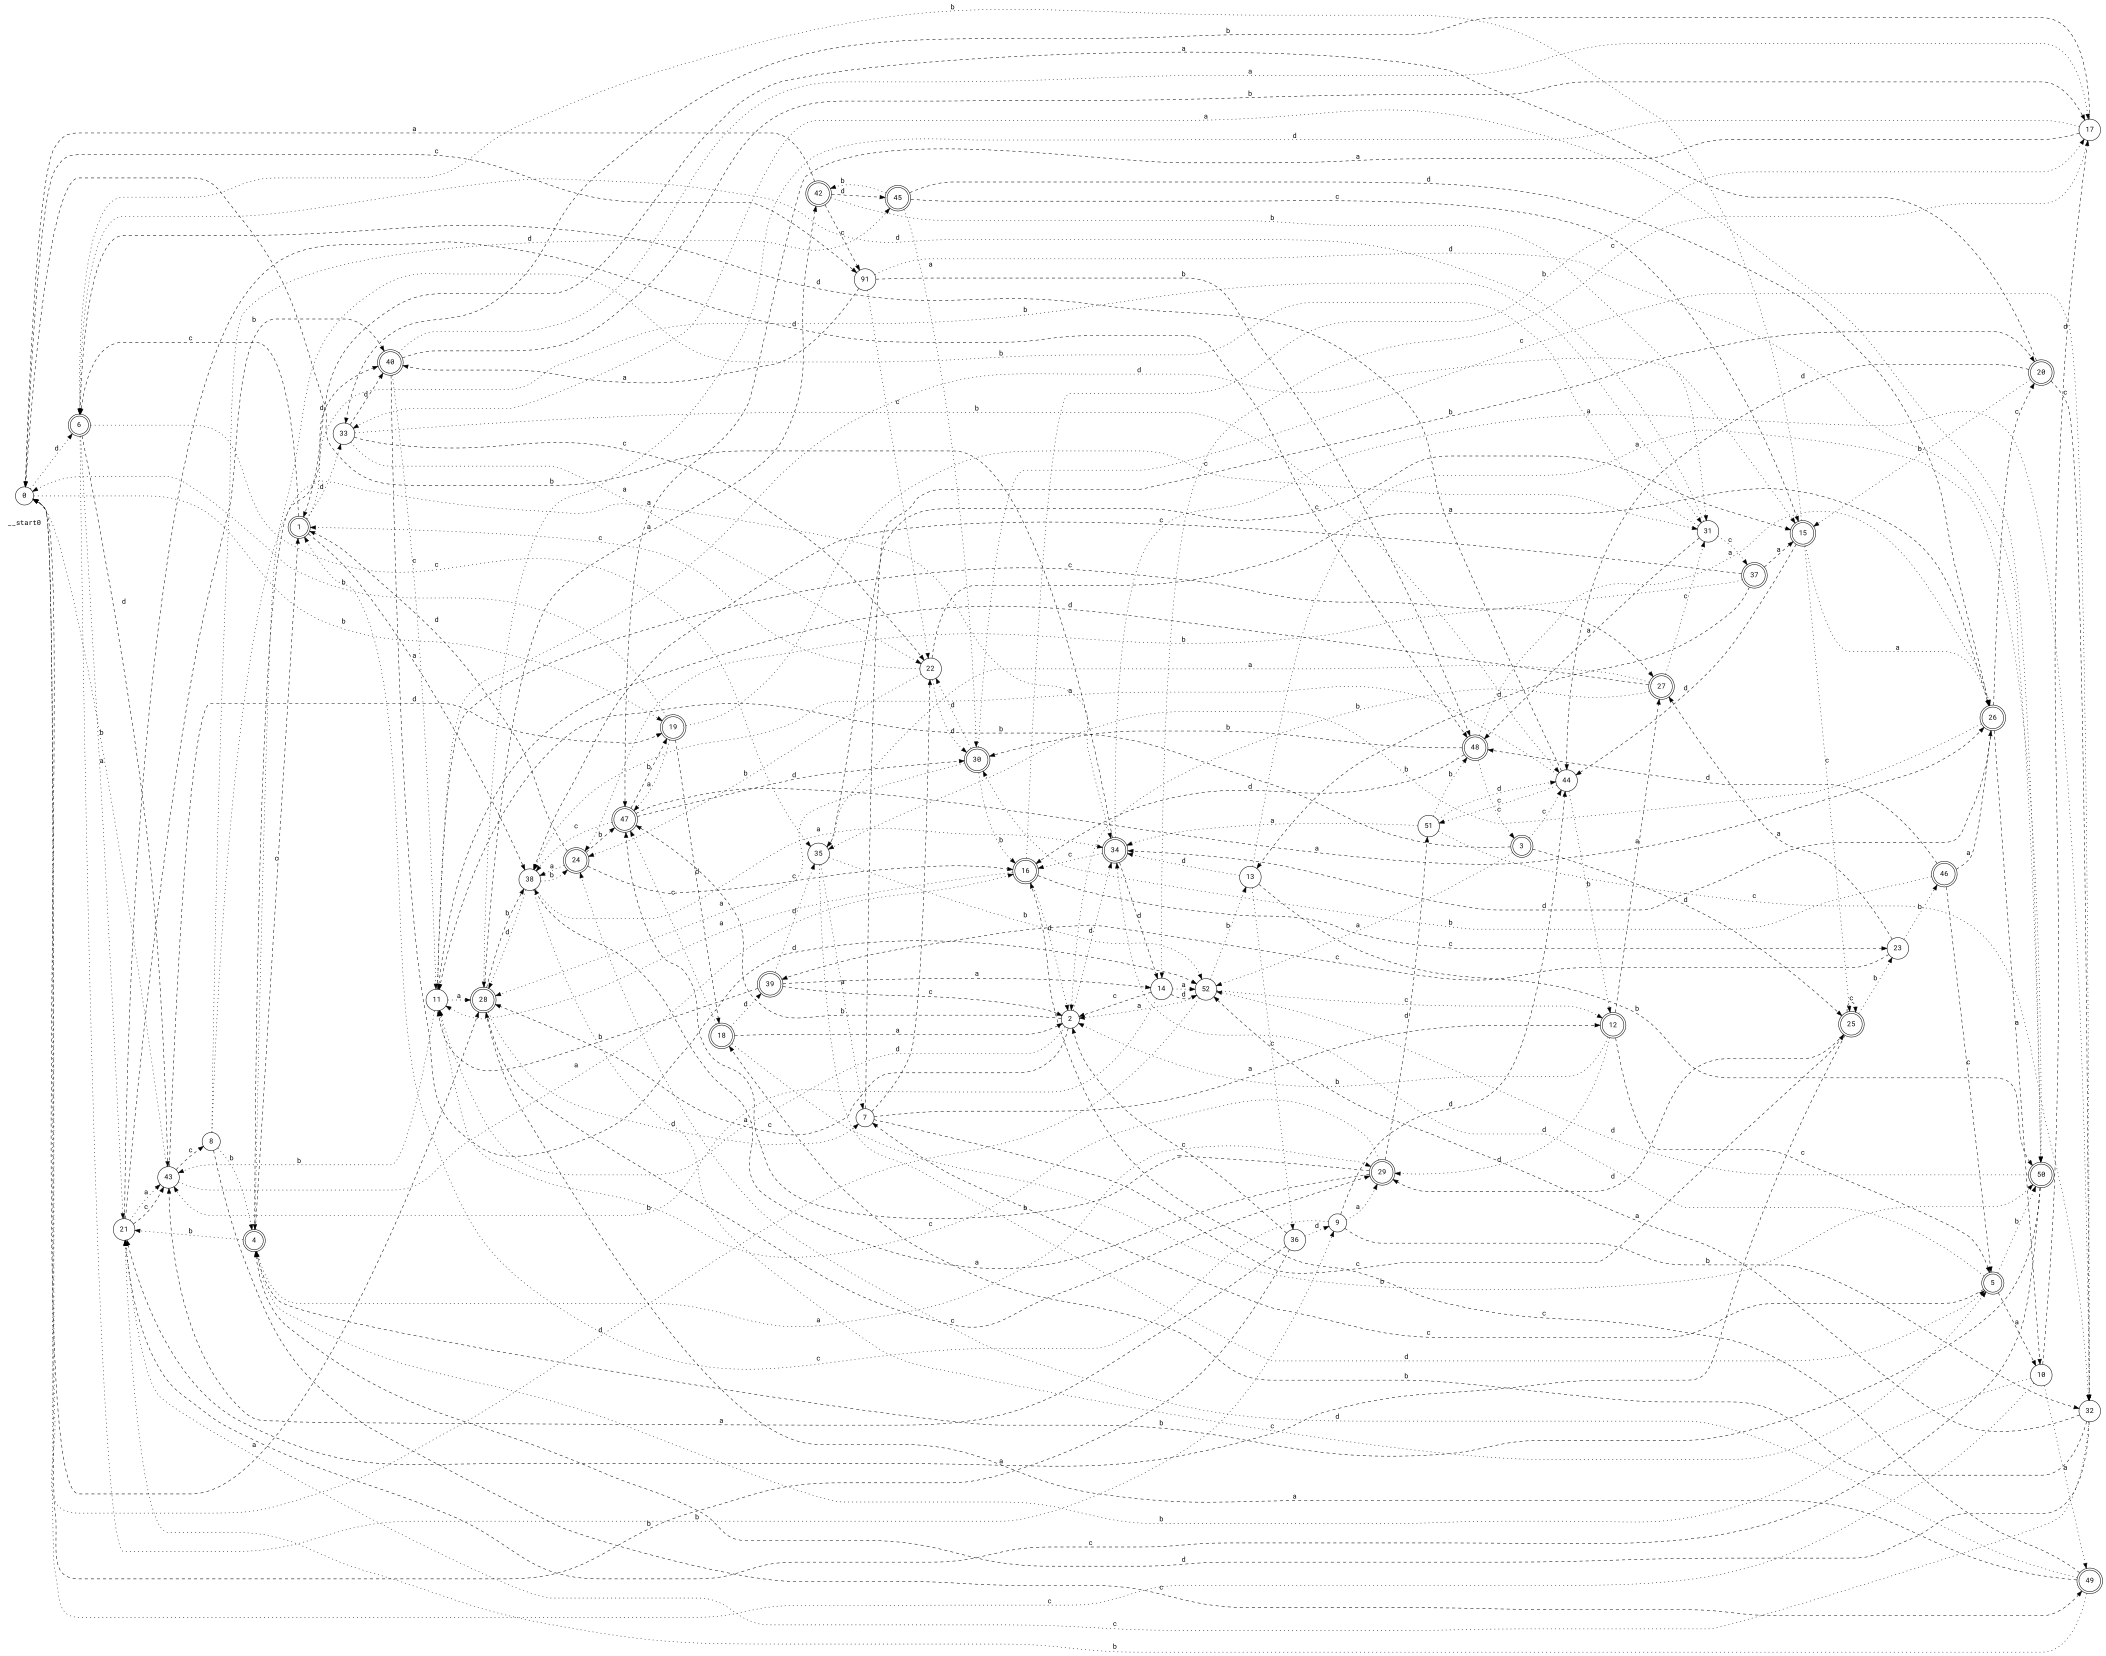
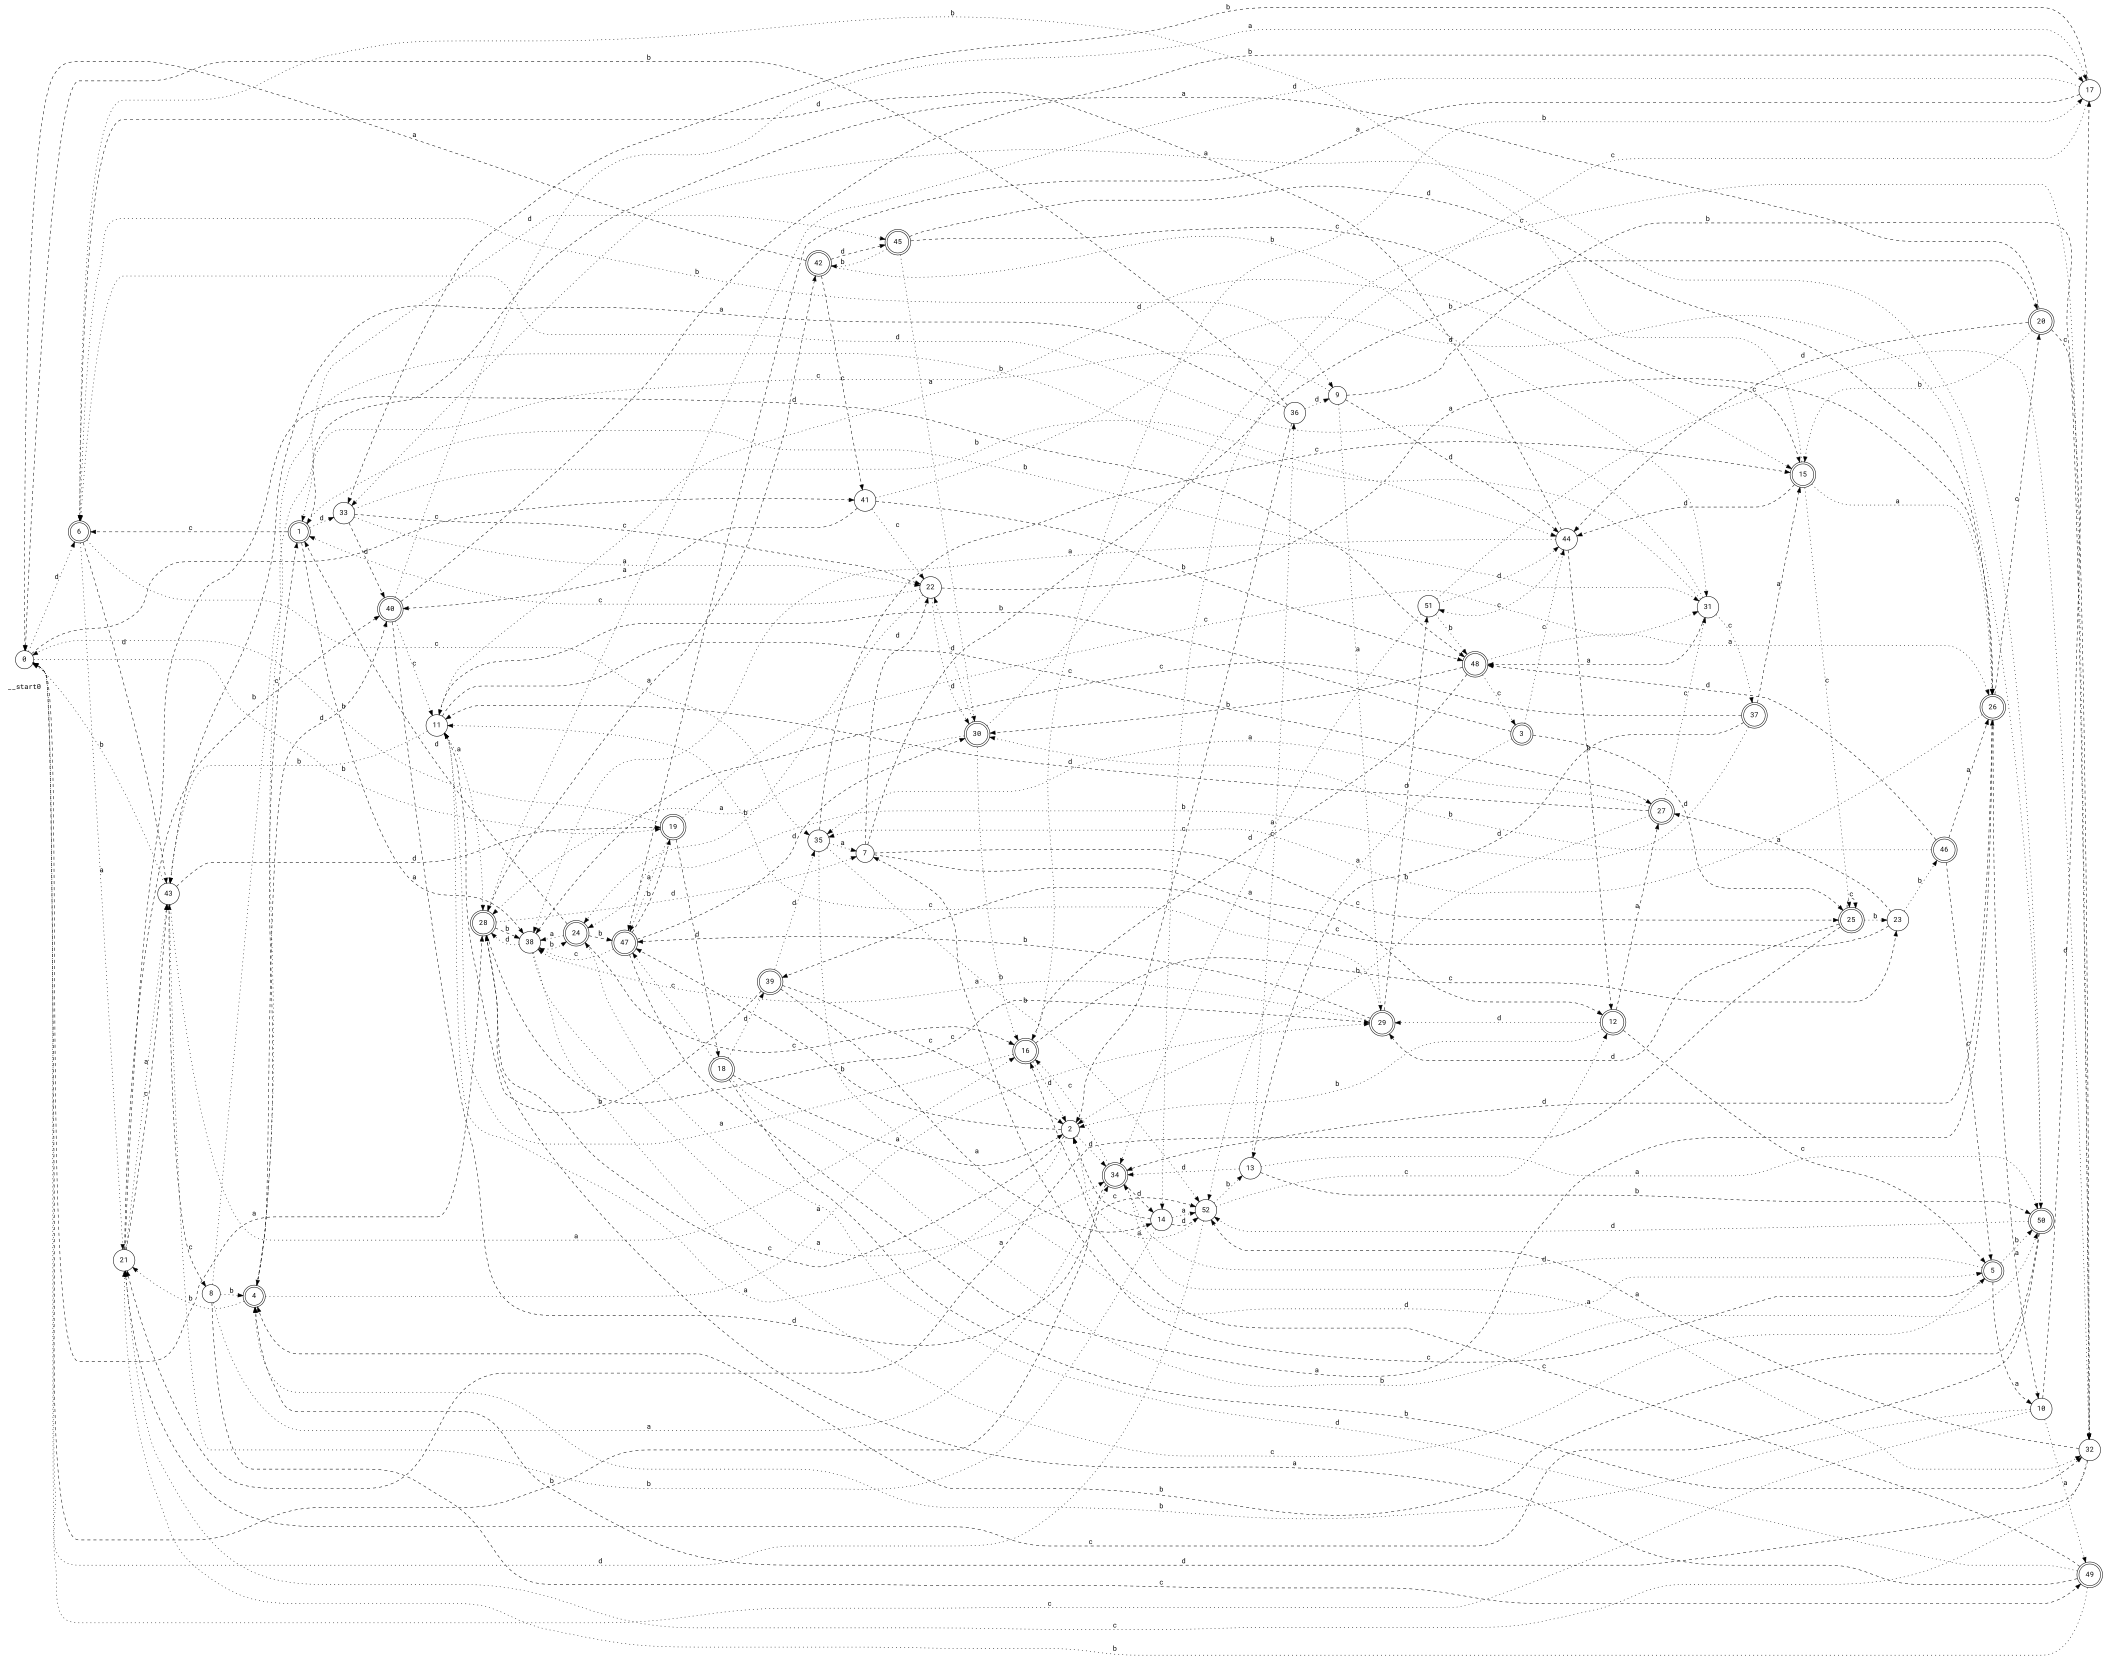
(865, 280) -> (865, 500)
(1589, 899) -> (1589, 777)
(895, 1253) -> (954, 991)
(1377, 1380) -> (1352, 1412)
